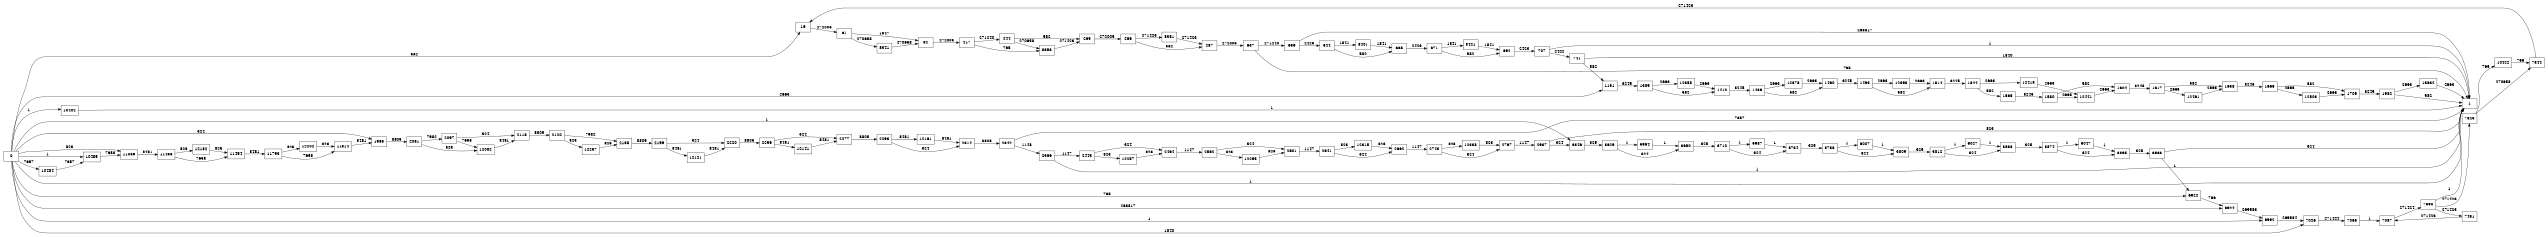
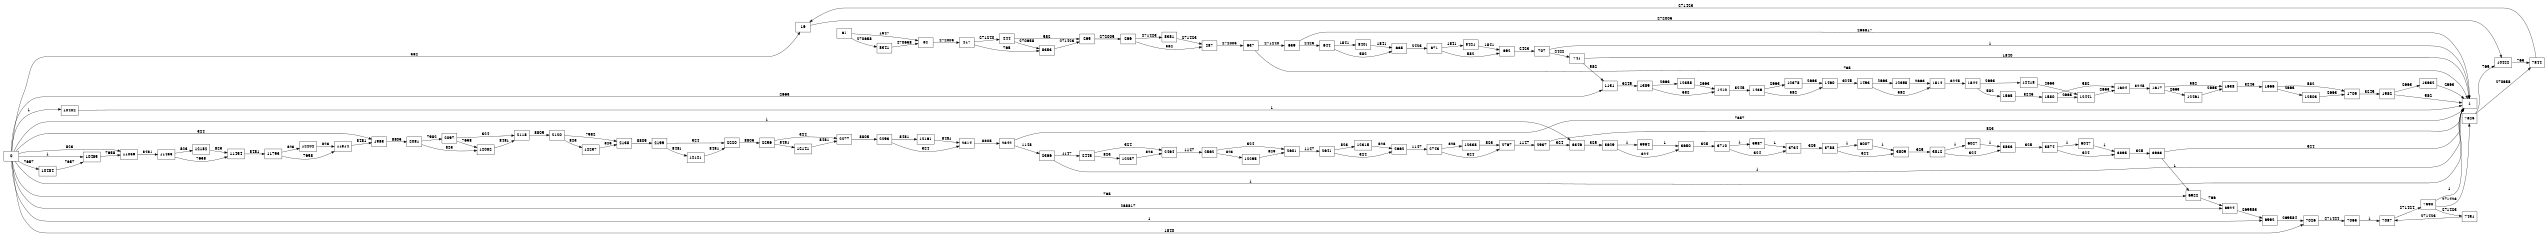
(822, 30) -> (1665, 21)
